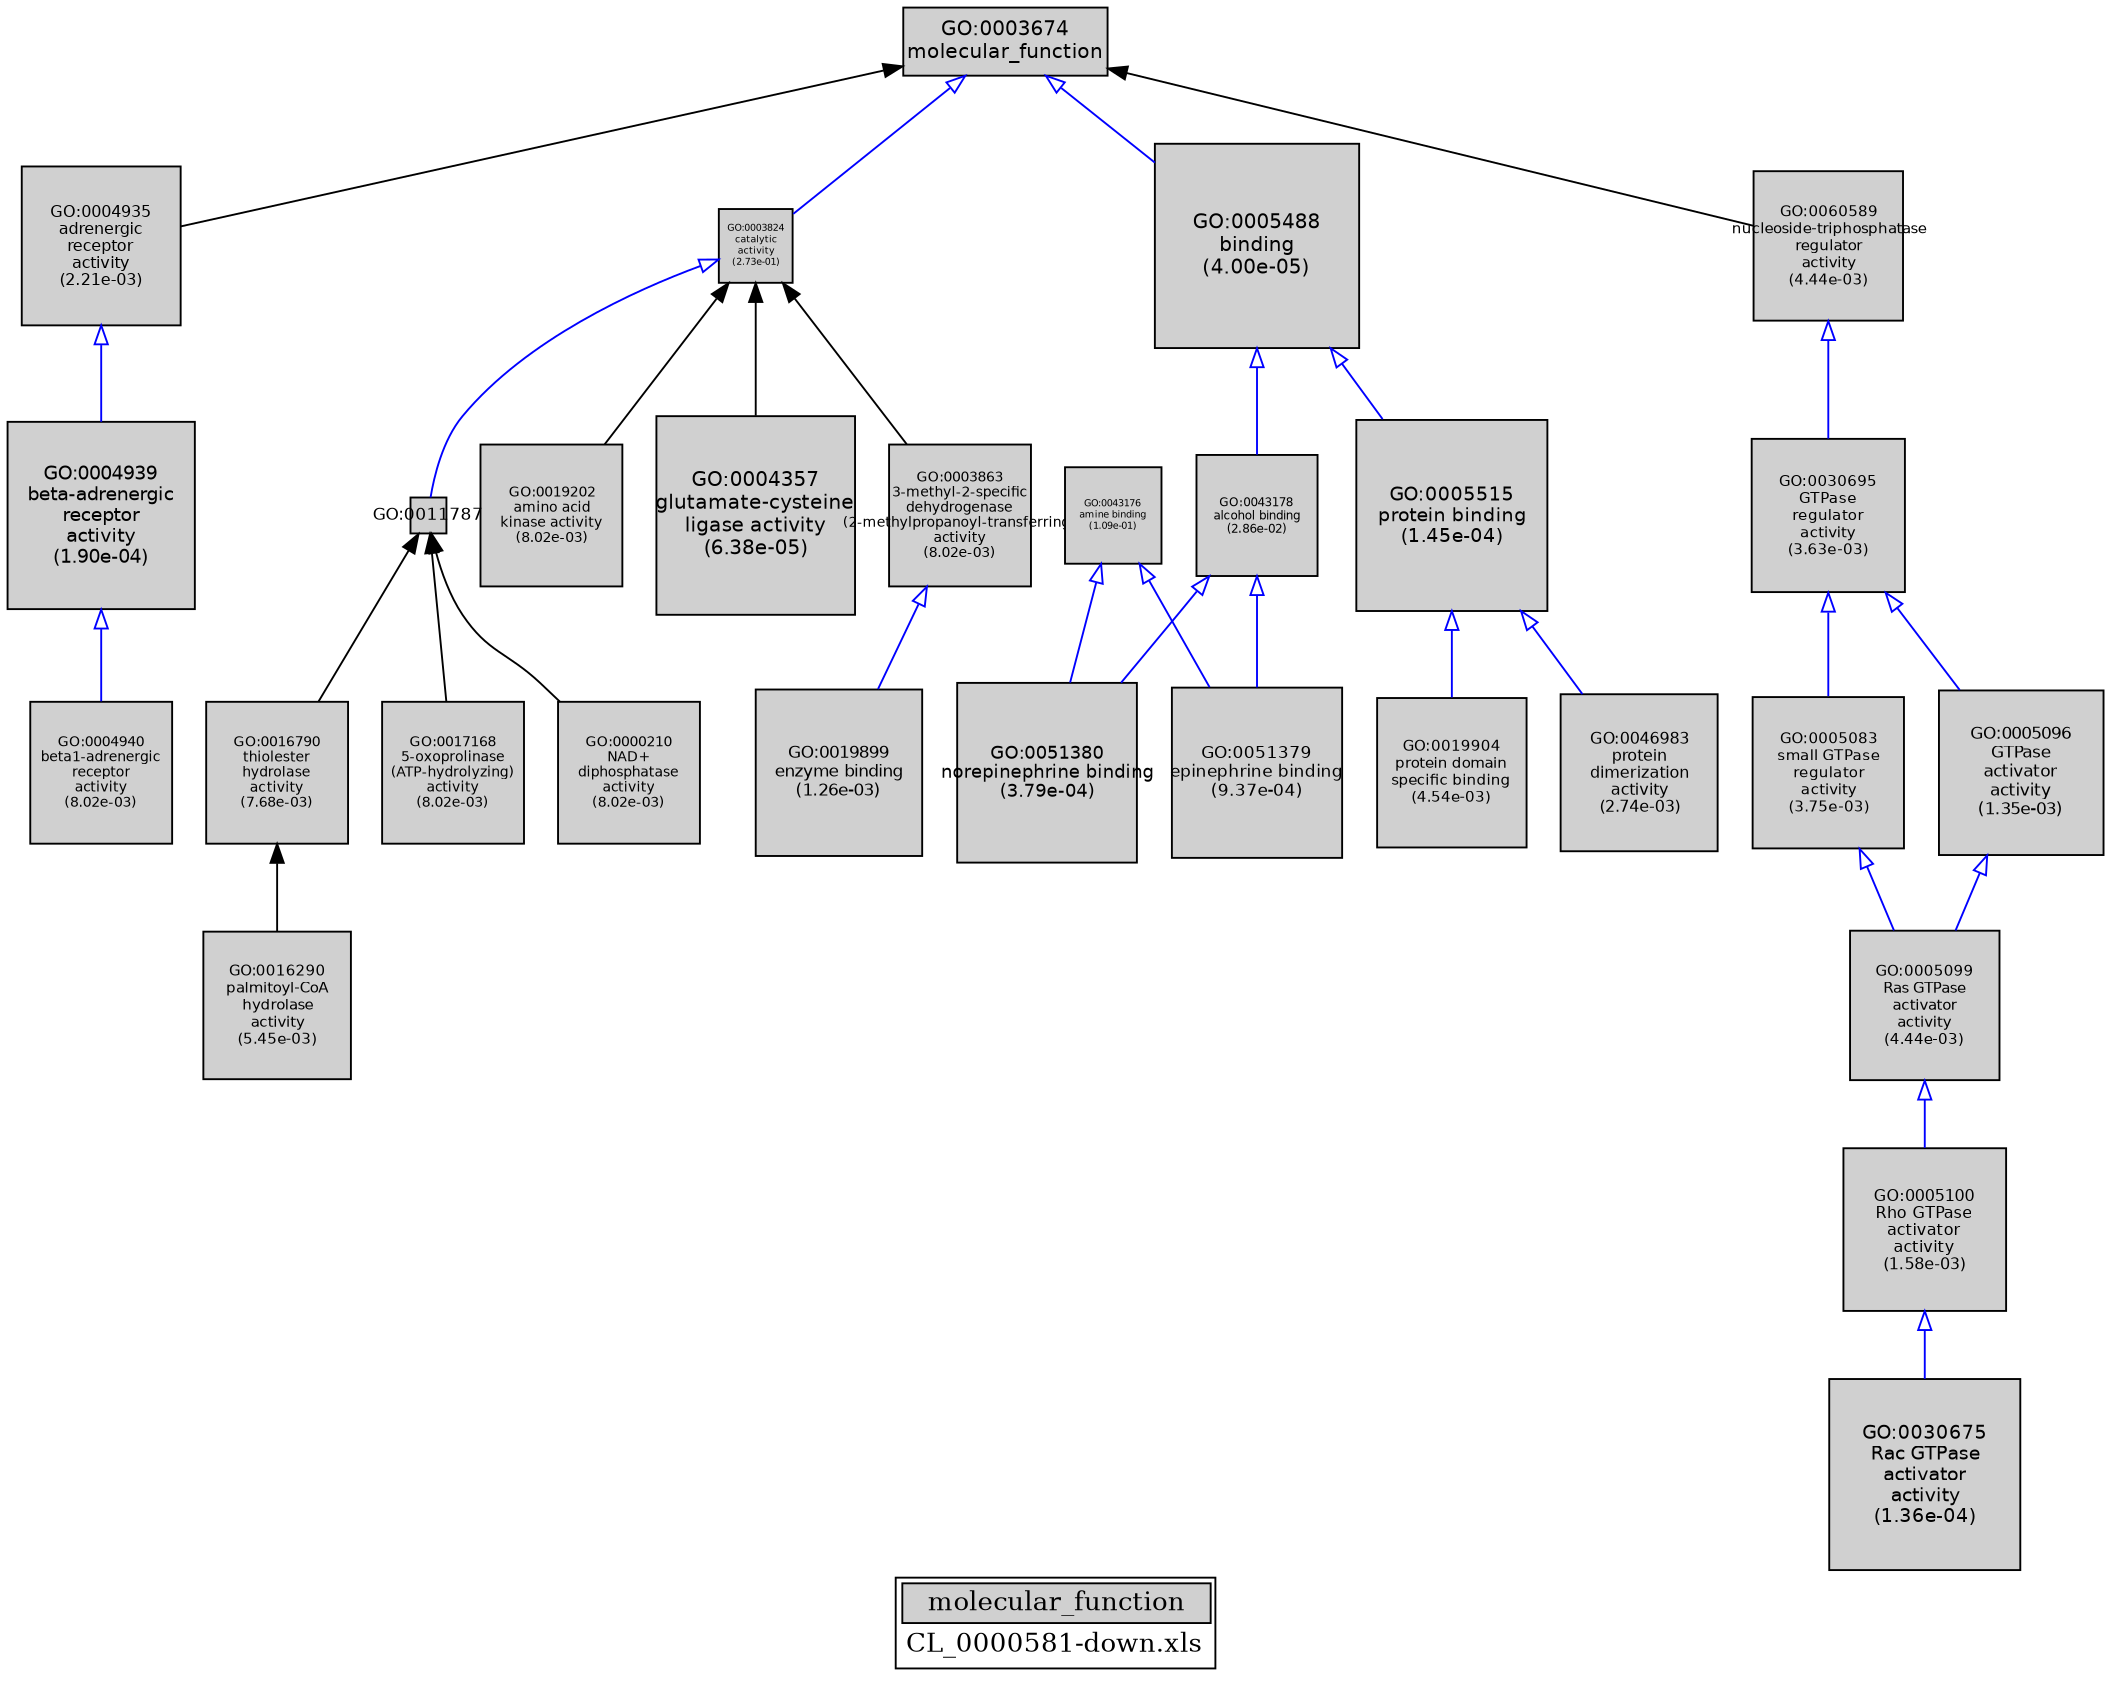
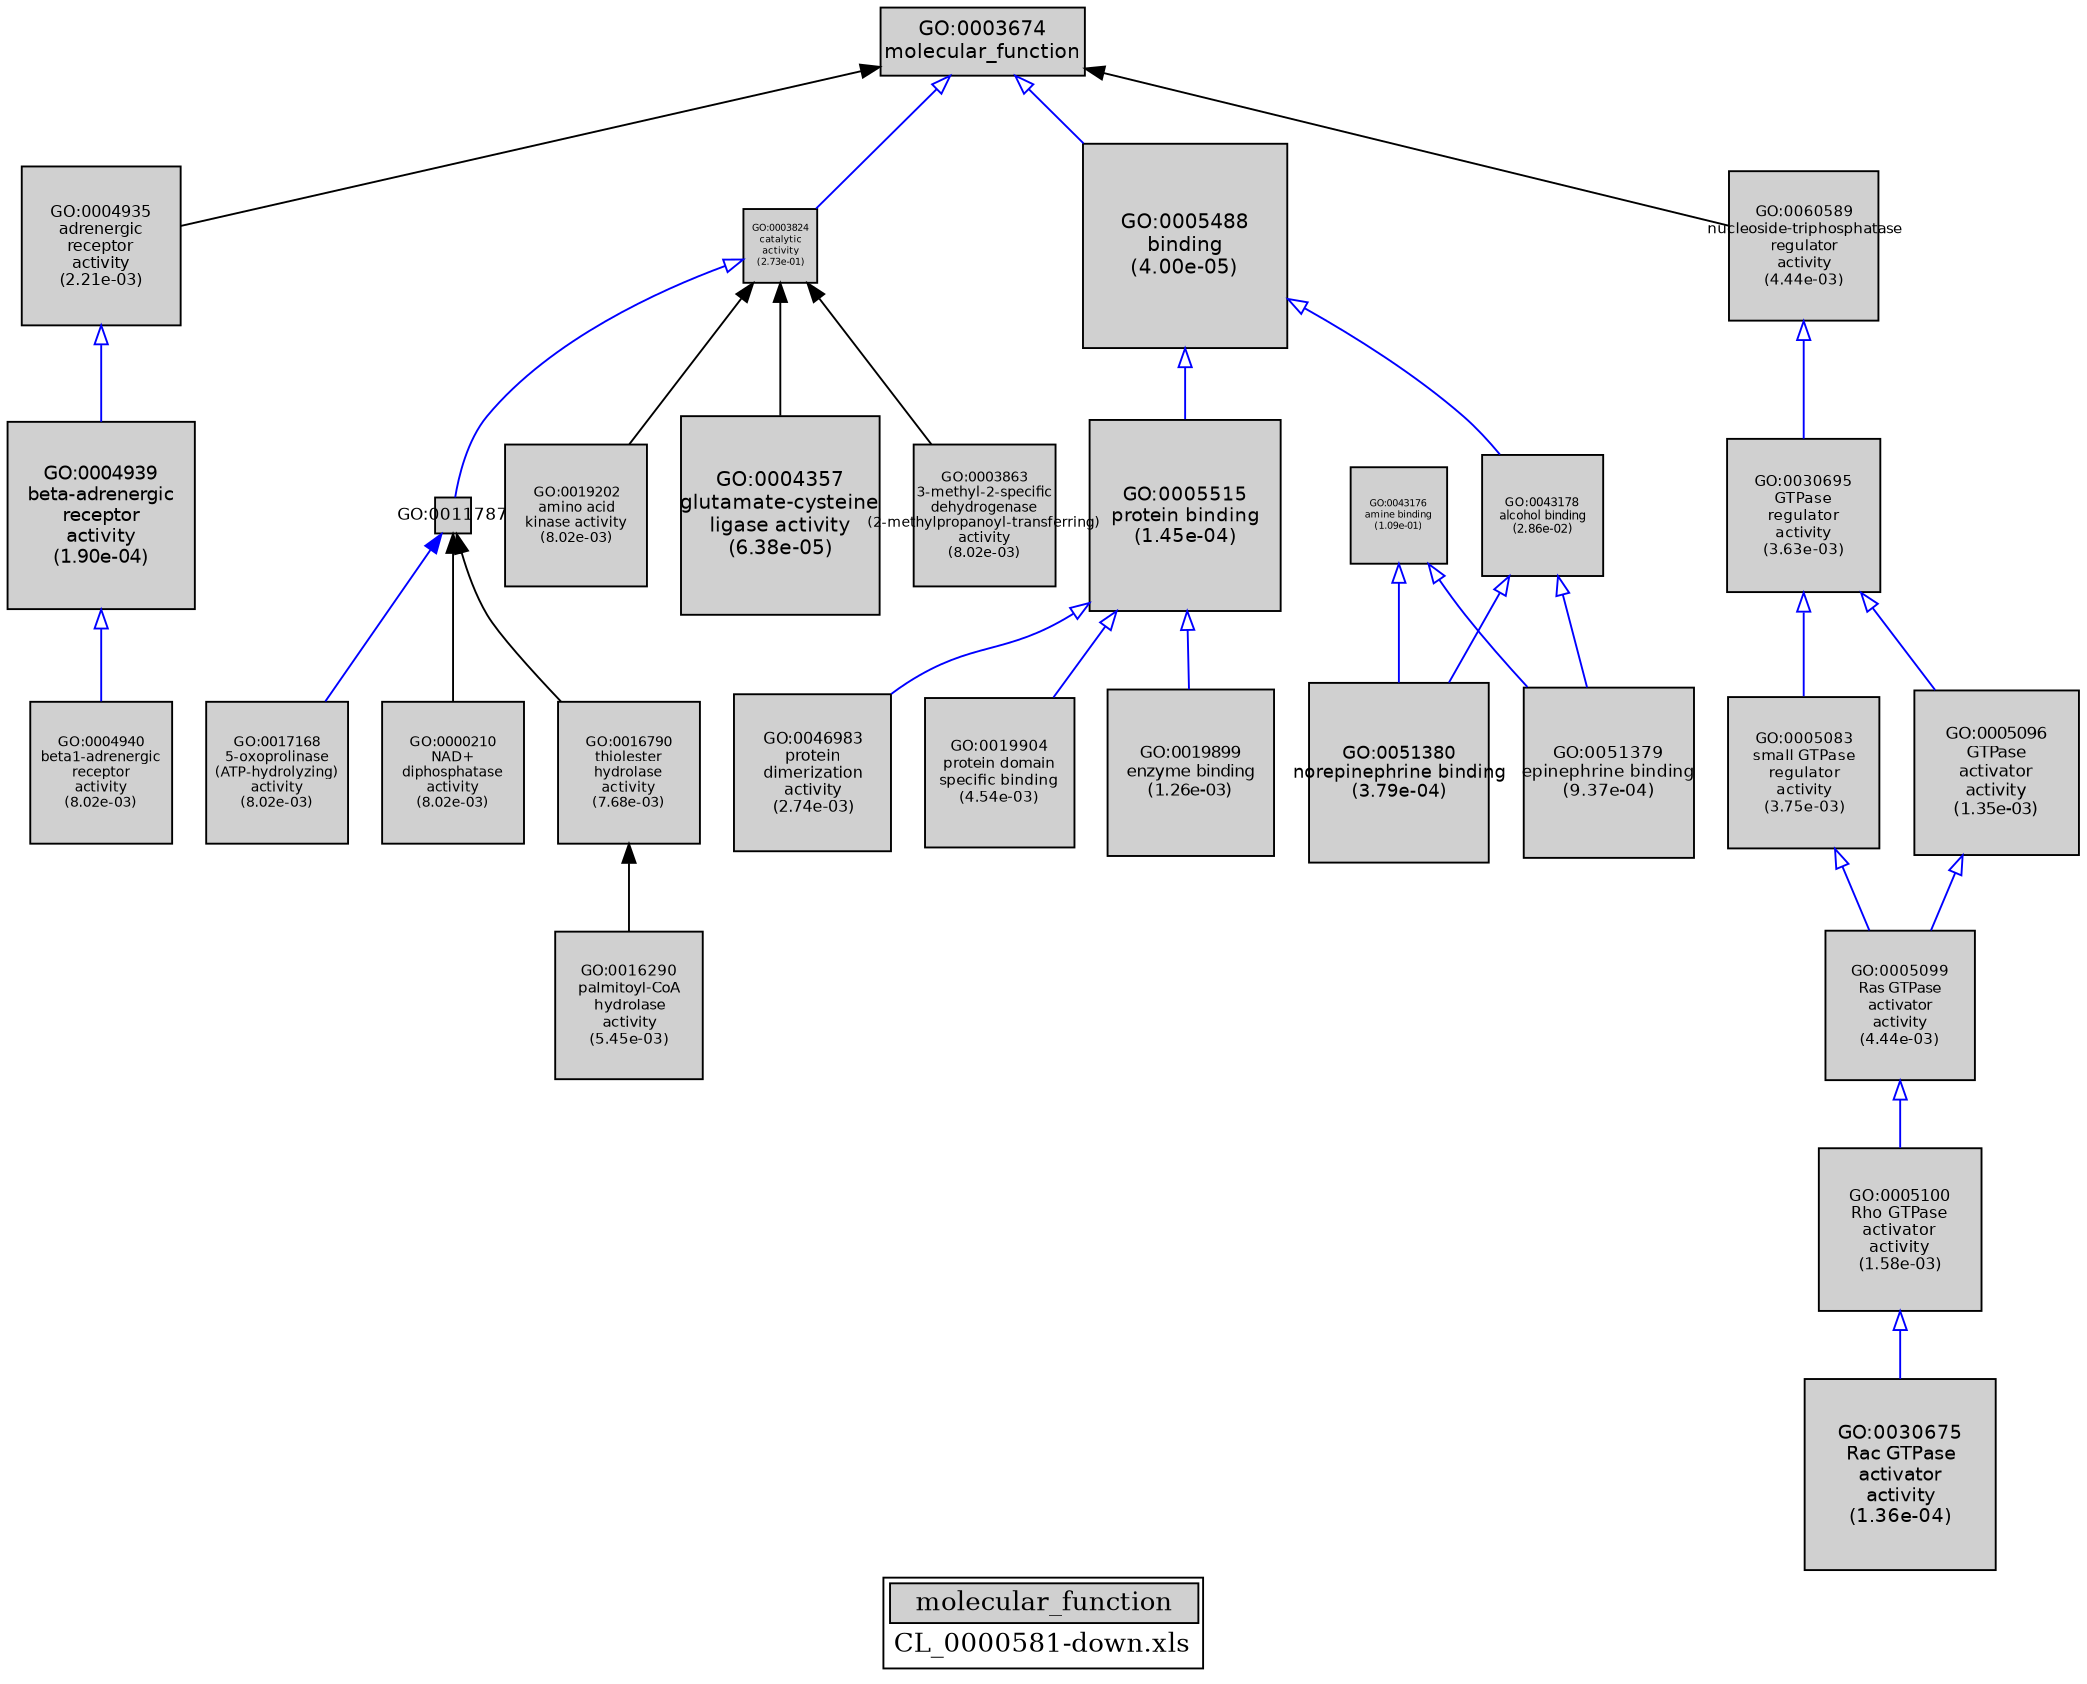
(439, 627) -> (378, 626)
(898, 647) -> (1188, 660)
